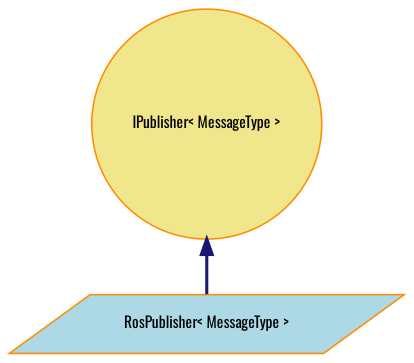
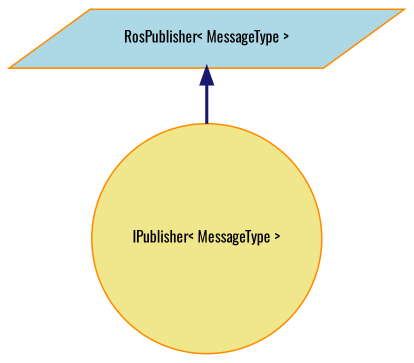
(207, 274) -> (207, 104)
